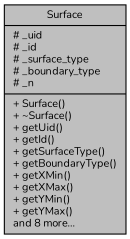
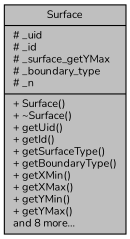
(51, 59) -> (62, 59)
